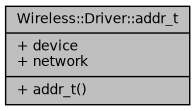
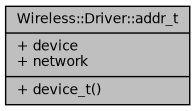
(52, 90) -> (60, 90)
